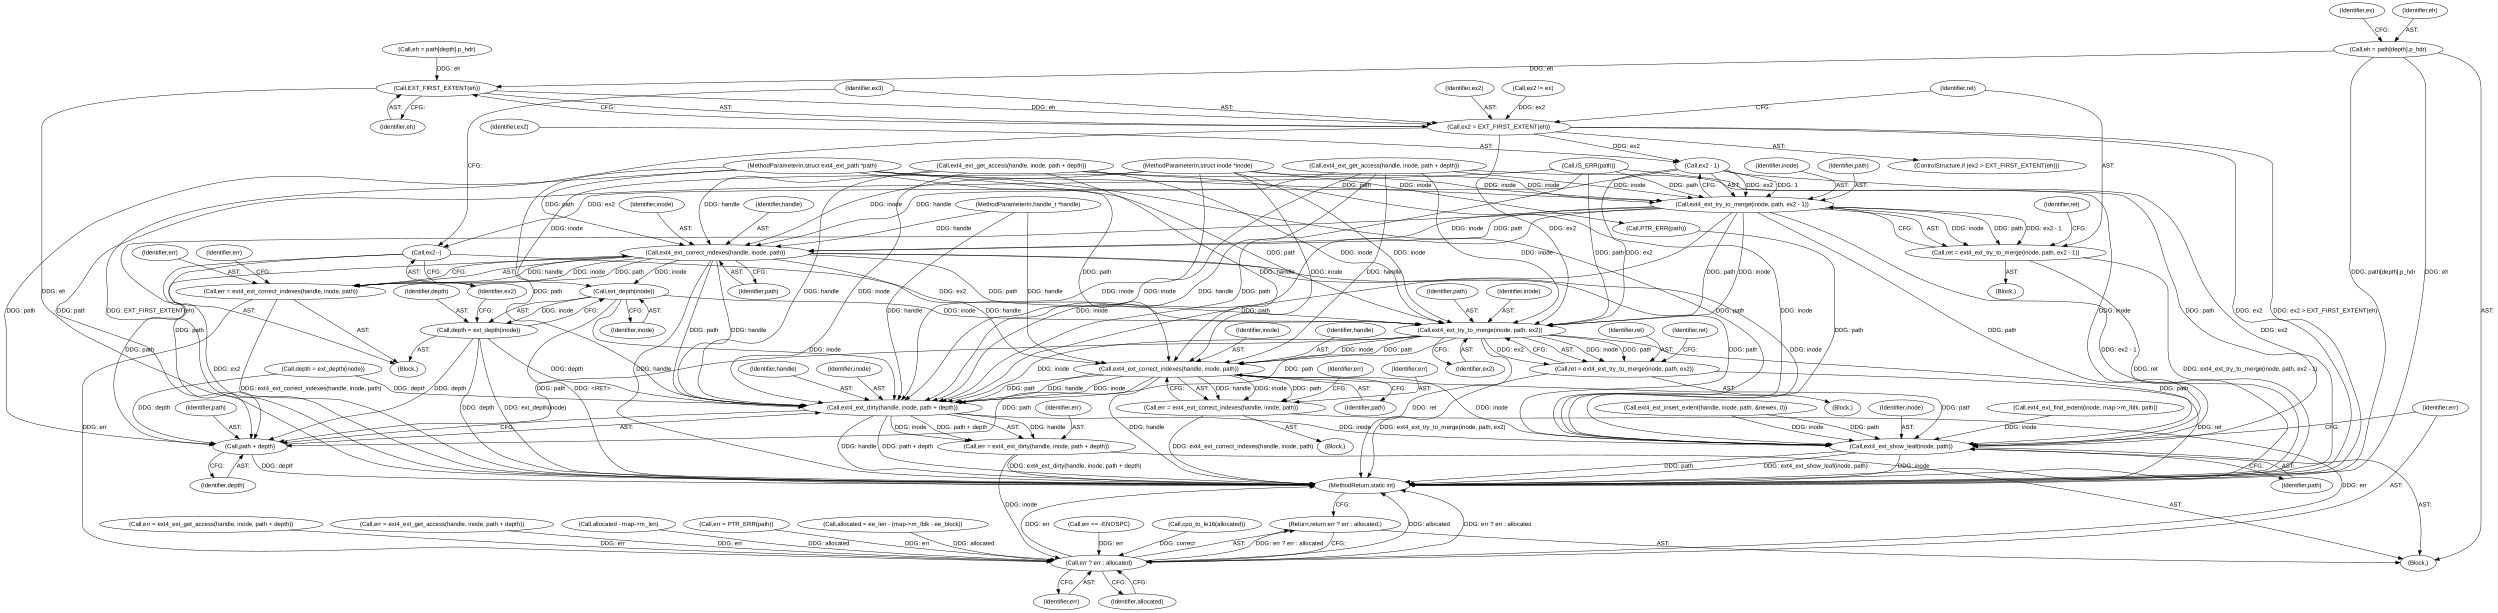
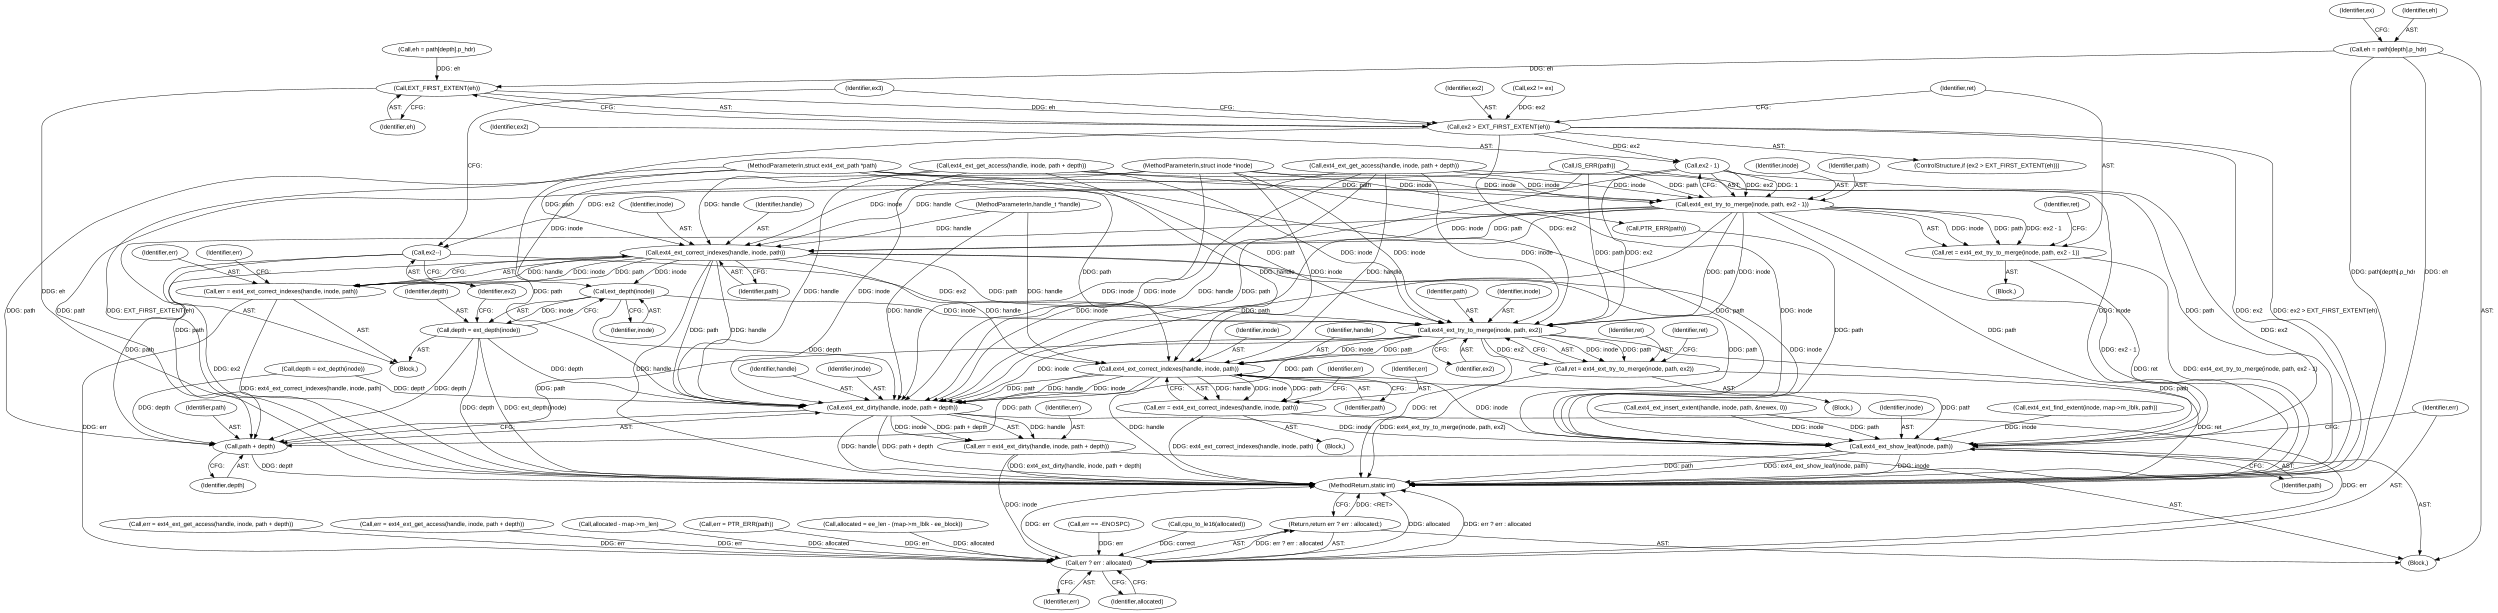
(1228, 108) -> (1228, 108)
(1889, 220) -> none
(825, 350) -> (825, 350)
(619, 466) -> (1353, 508)
(1339, 544) -> (1339, 544)
